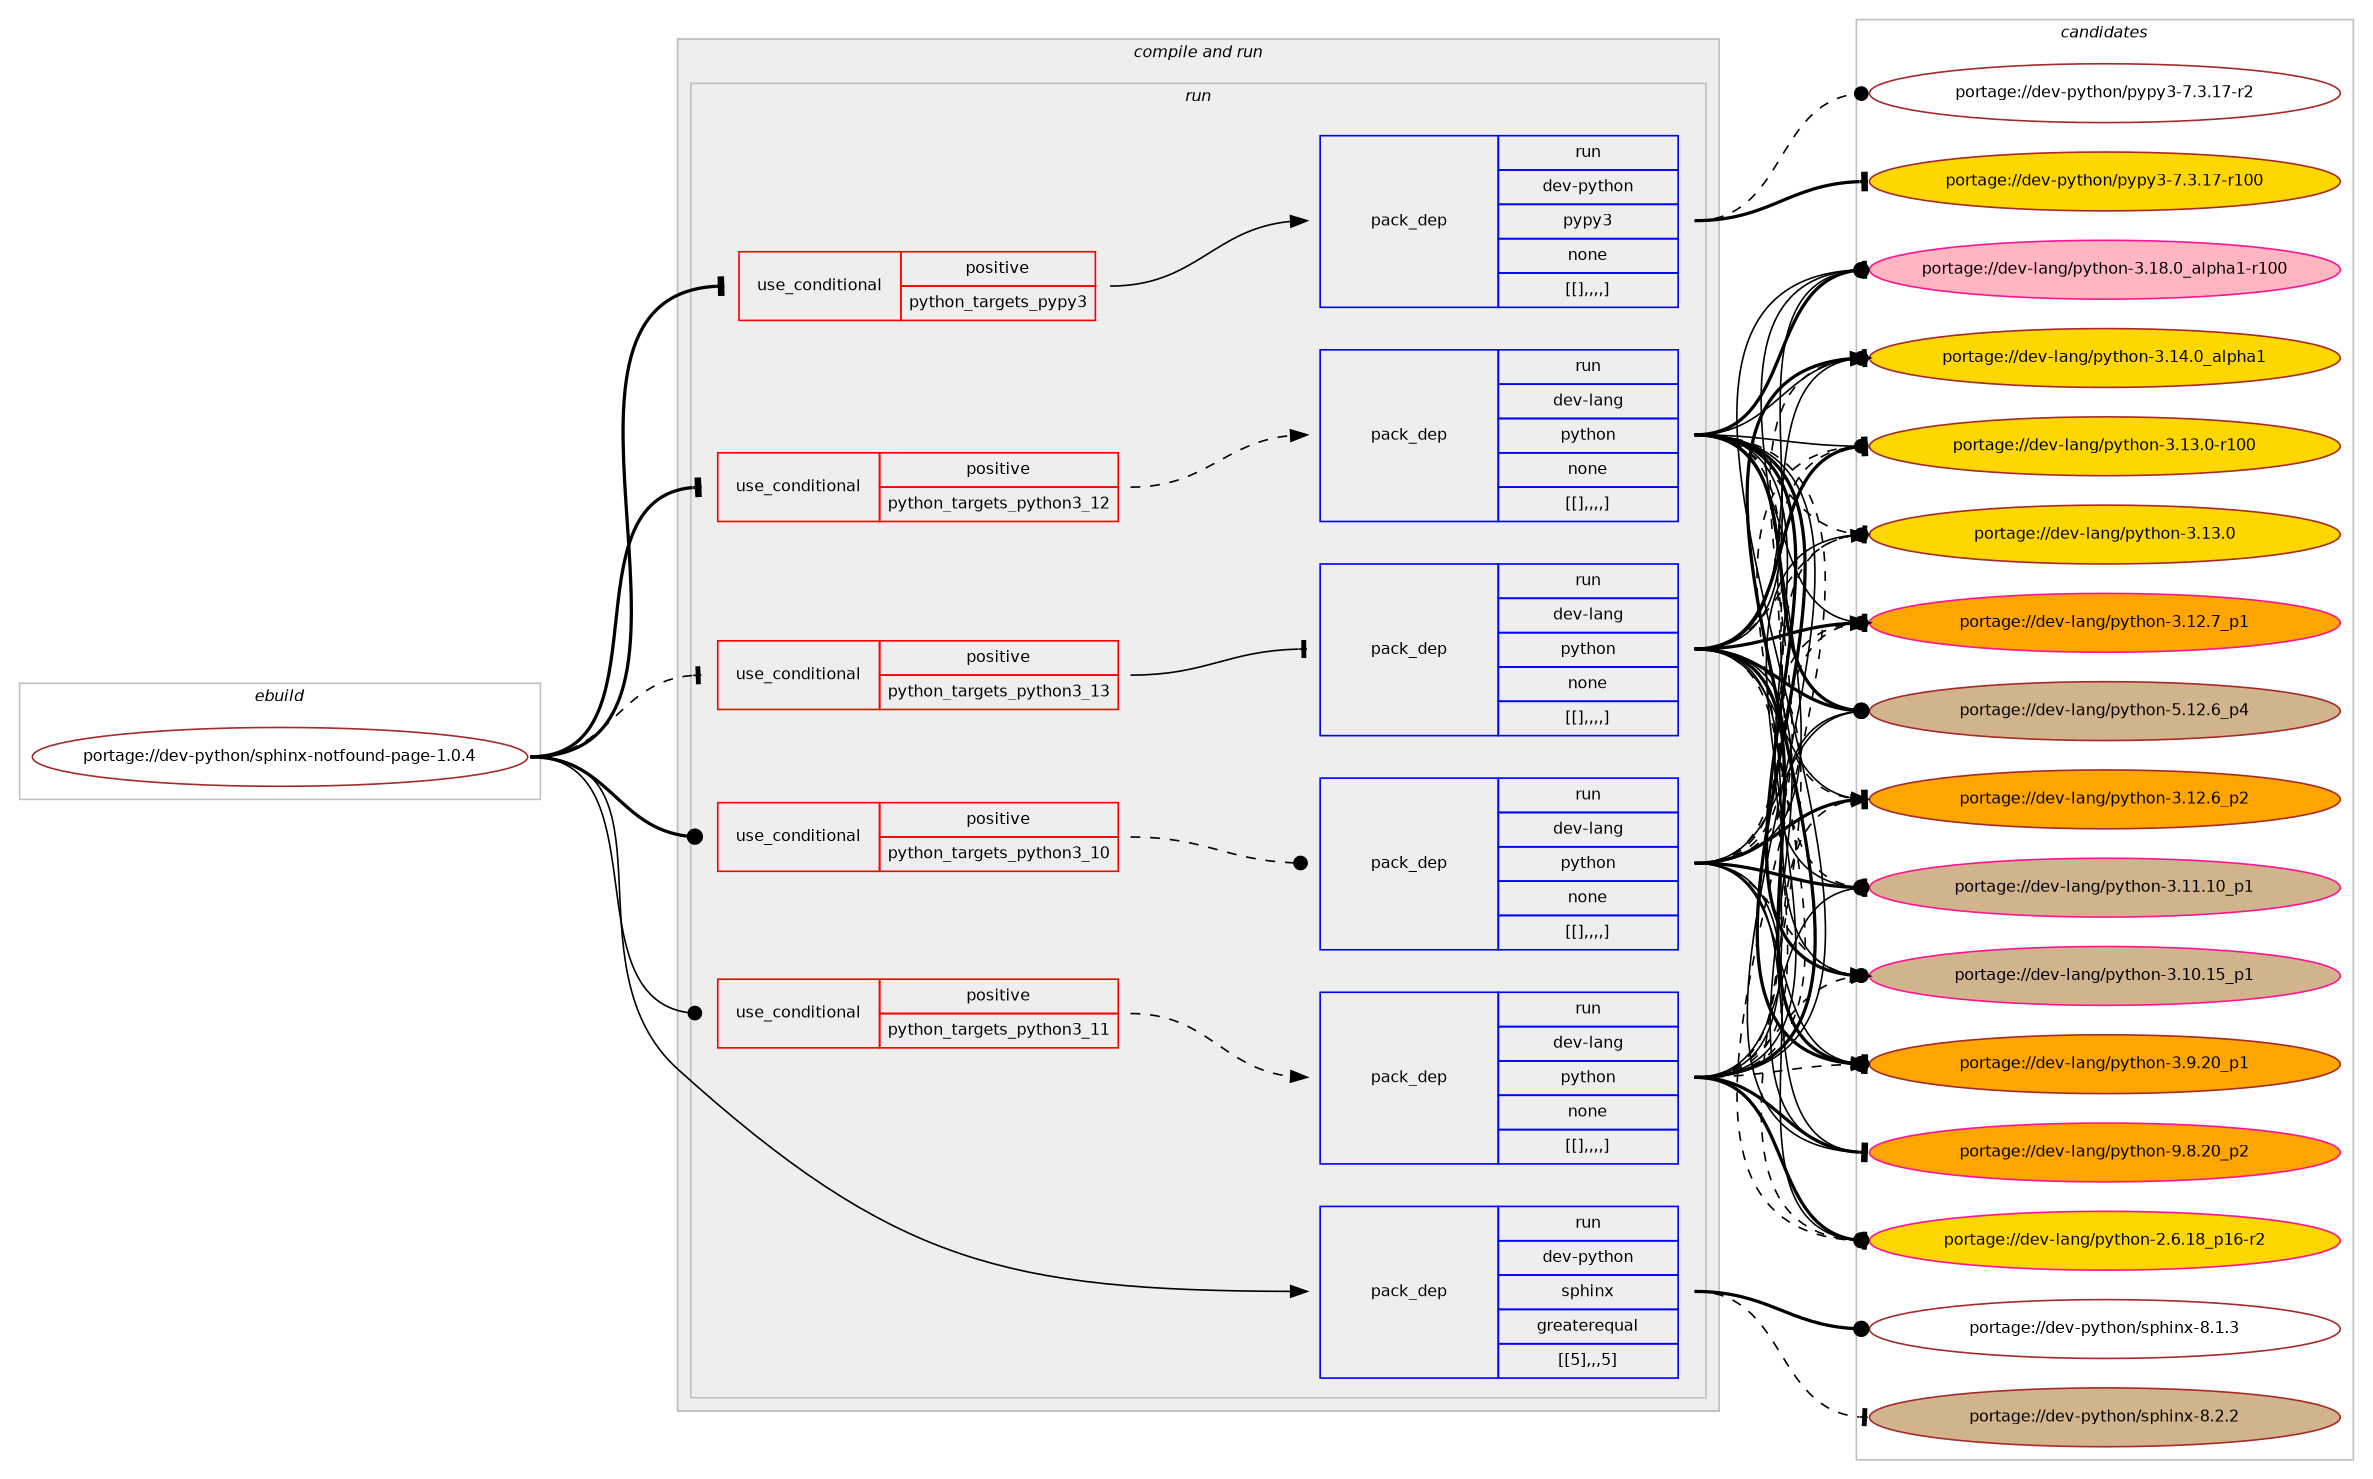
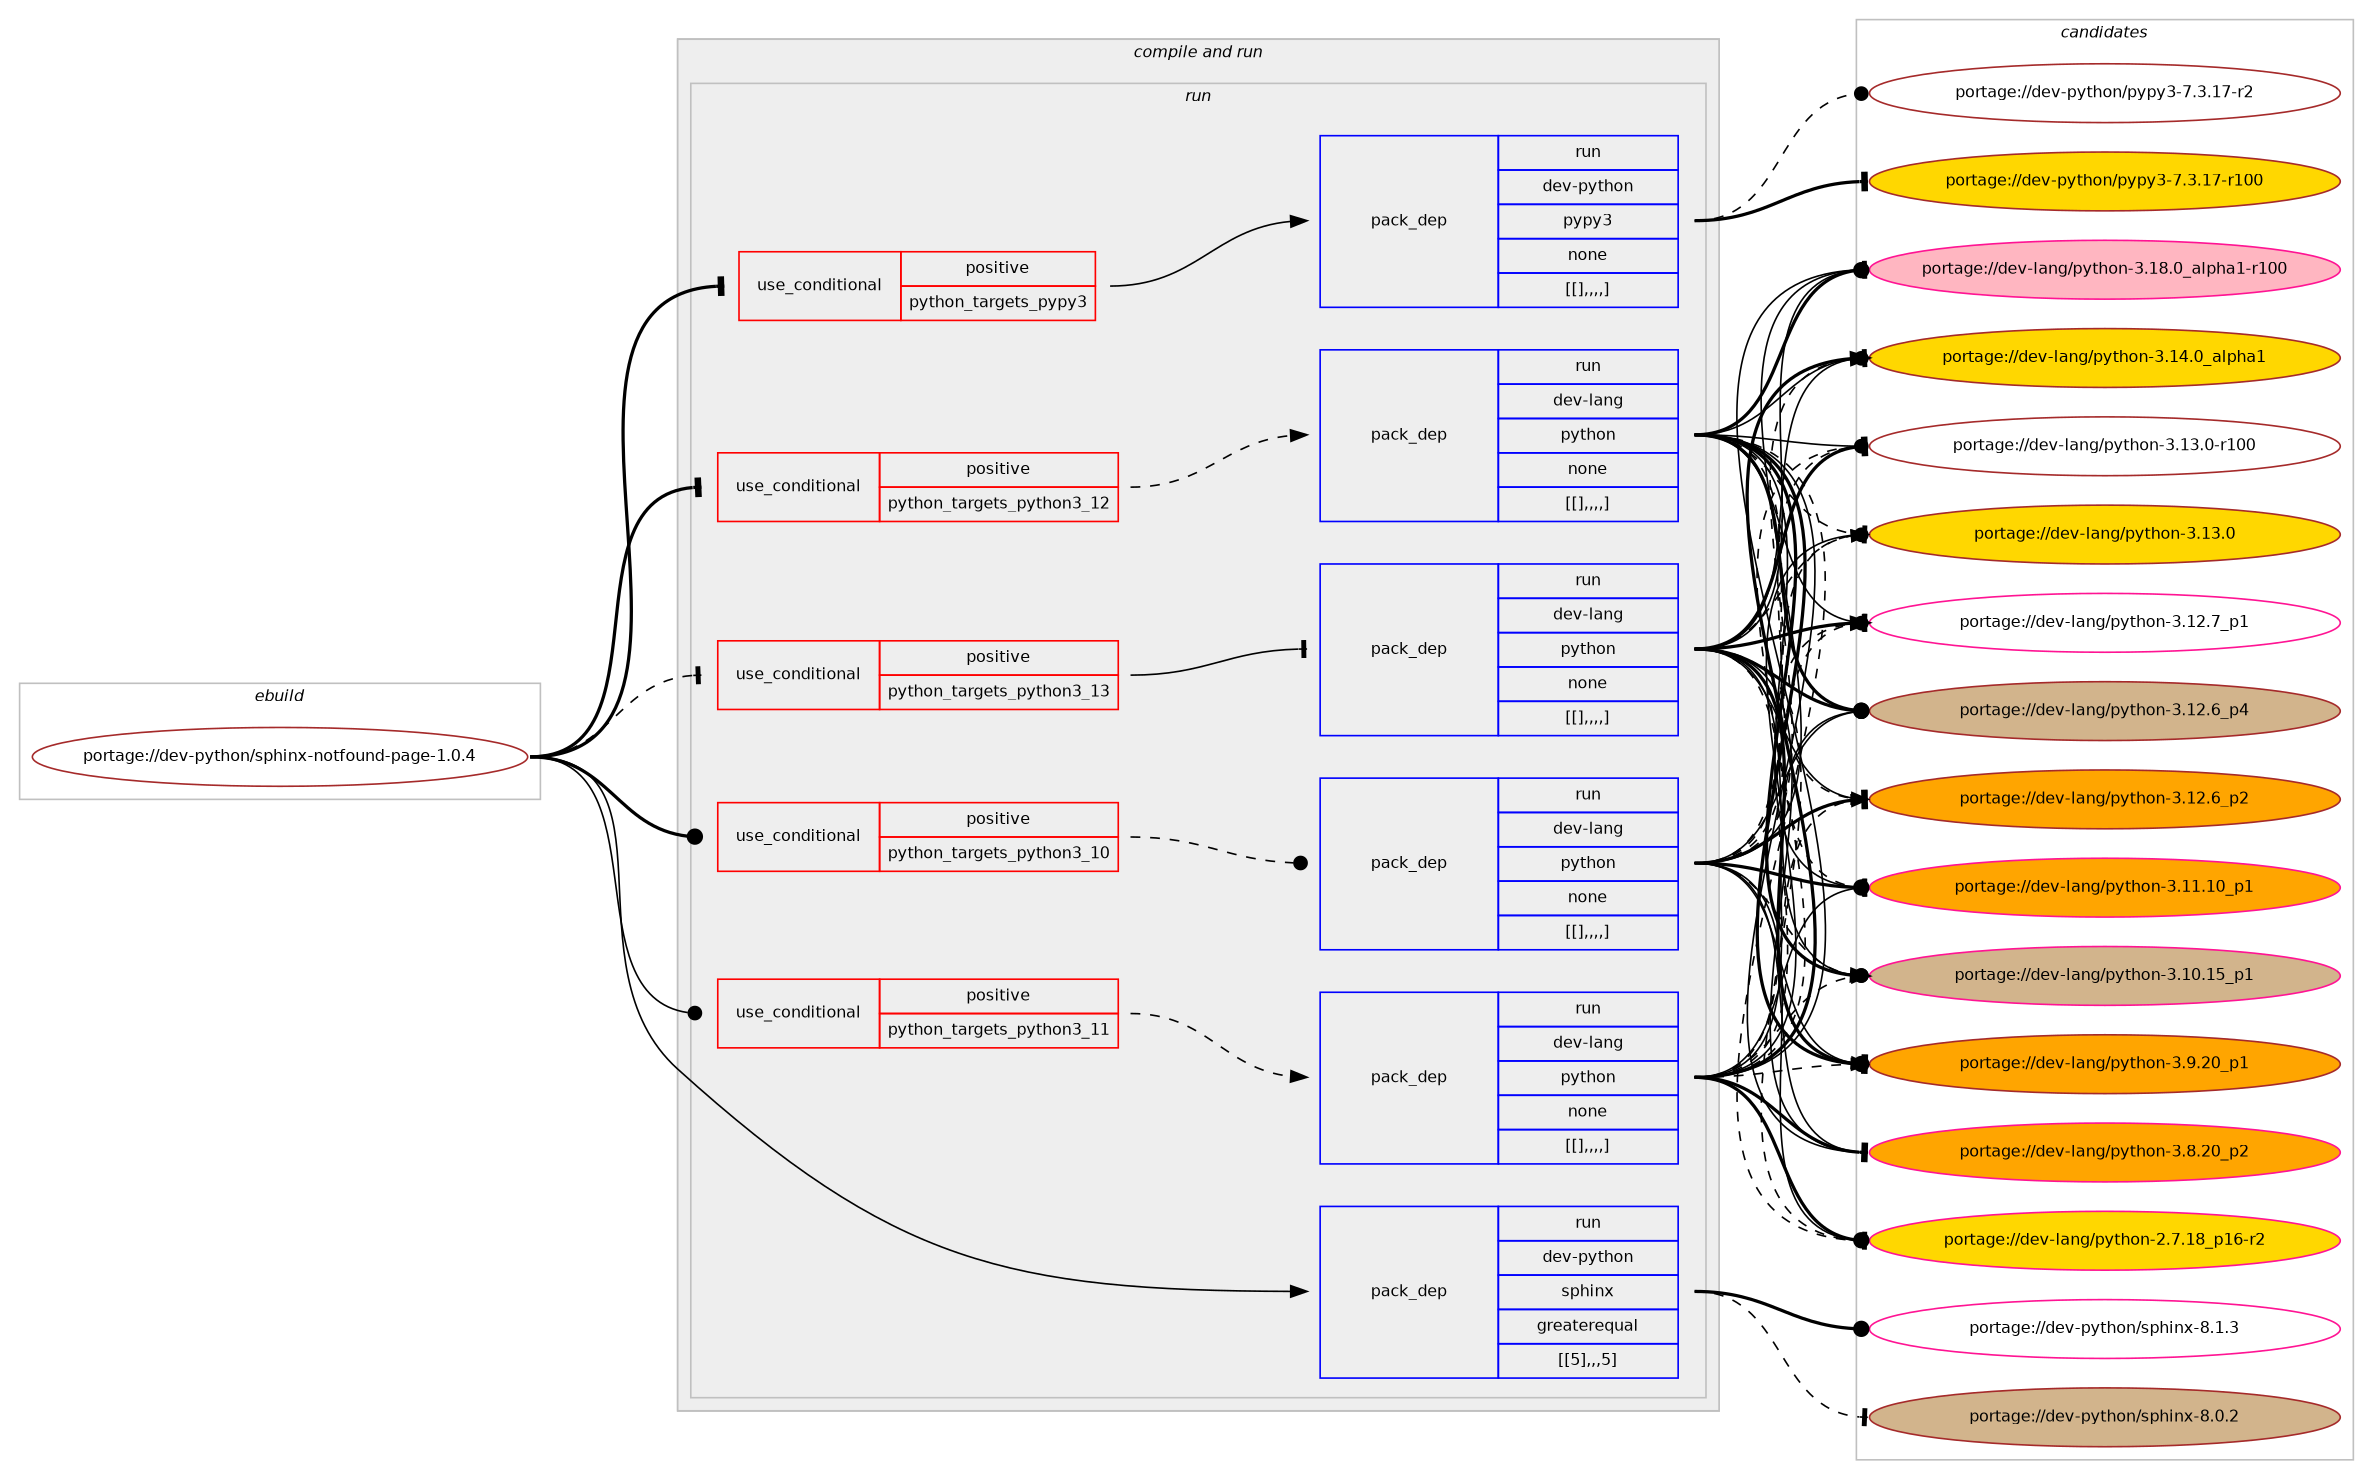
(2105, 446) -> (2105, 446)
(2105, 623) -> (2105, 623)
(2105, 711) -> (2105, 711)
(2105, 888) -> (2105, 888)
(2105, 1152) -> (2105, 1152)
(2105, 1241) -> (2105, 1241)
(2105, 1329) -> (2105, 1329)
(2105, 1417) -> (2105, 1417)
